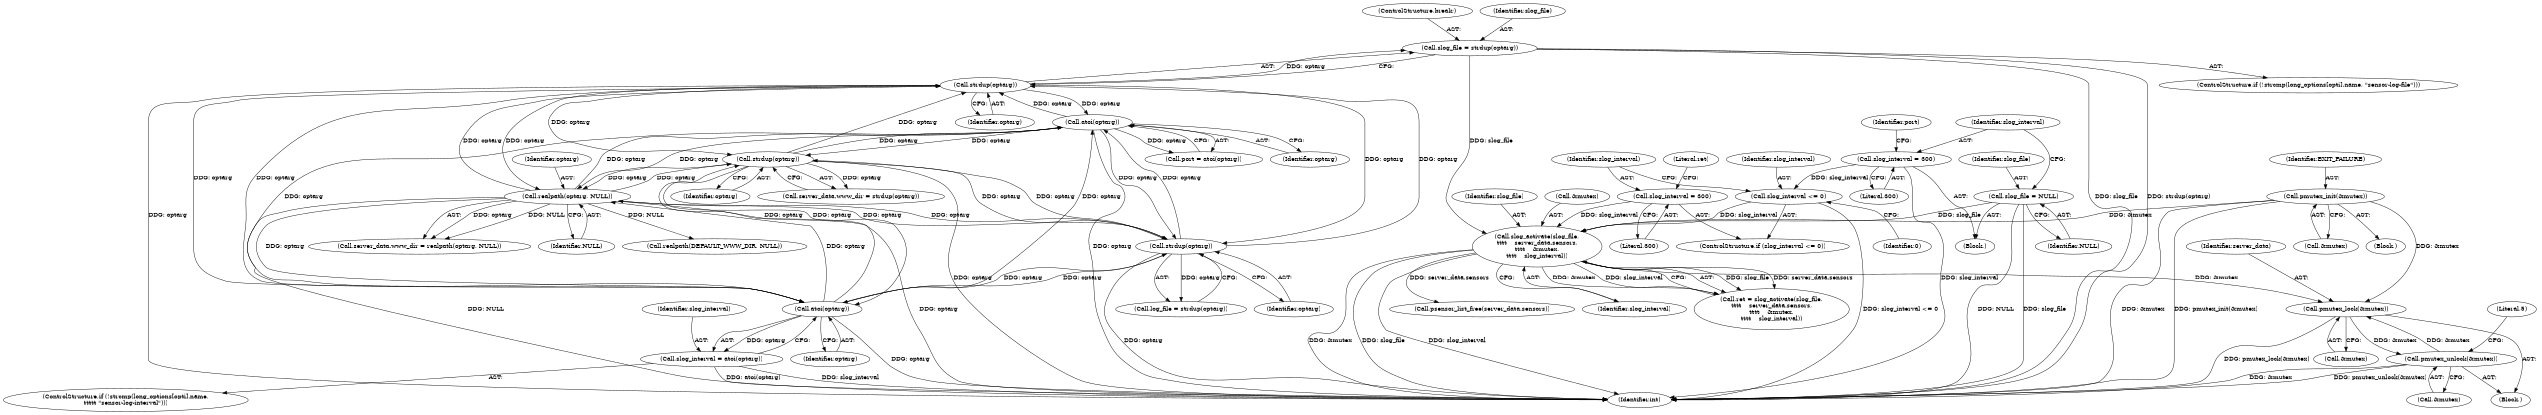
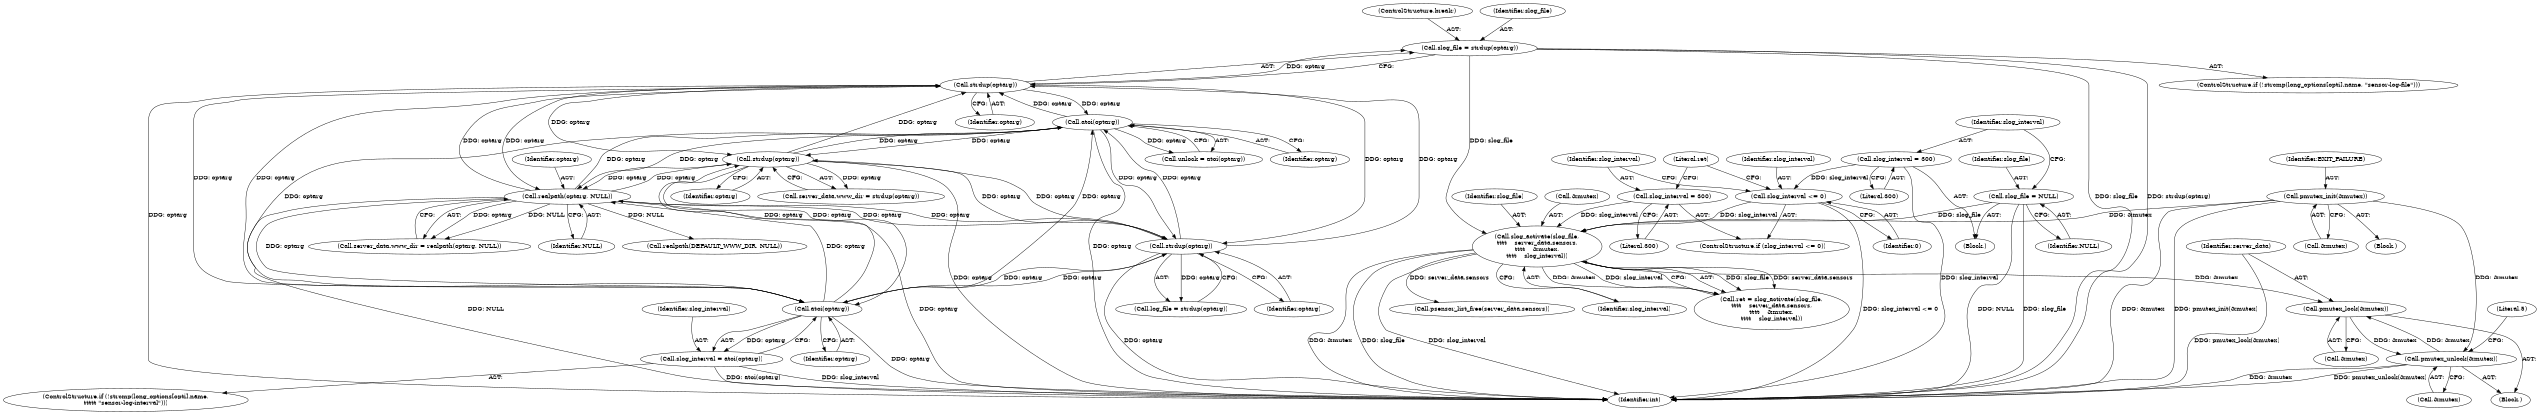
(1896, 122) -> none
(1204, 159) -> (1204, 159)
none -> (1737, 177)
none -> (447, 204)
(1892, 215) -> (1892, 215)
none -> (1856, 216)
(2416, 249) -> (2468, 241)
(2018, 393) -> (2168, 384)
